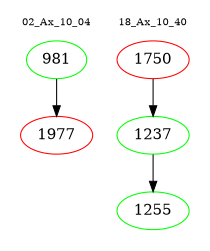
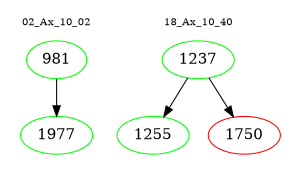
(57, 23) -> (57, 23)
(153, 92) -> (218, 93)
(57, 135) -> (57, 135)
